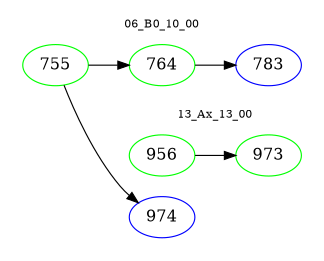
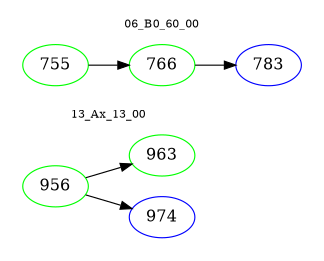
(162, 25) -> (162, 25)
(162, 65) -> (162, 65)
(91, 144) -> (103, 200)
(269, 155) -> (162, 155)
